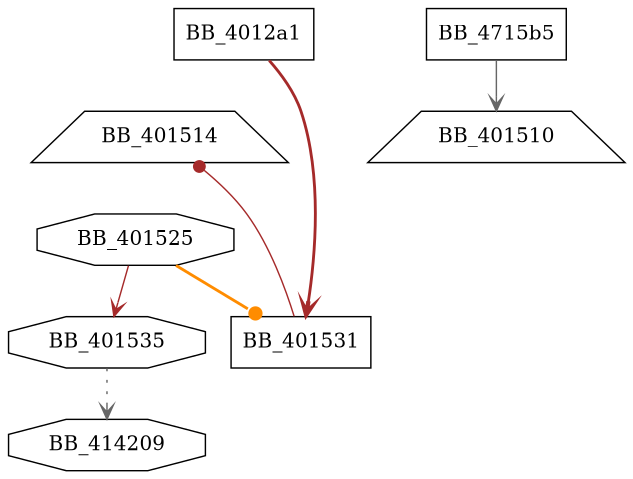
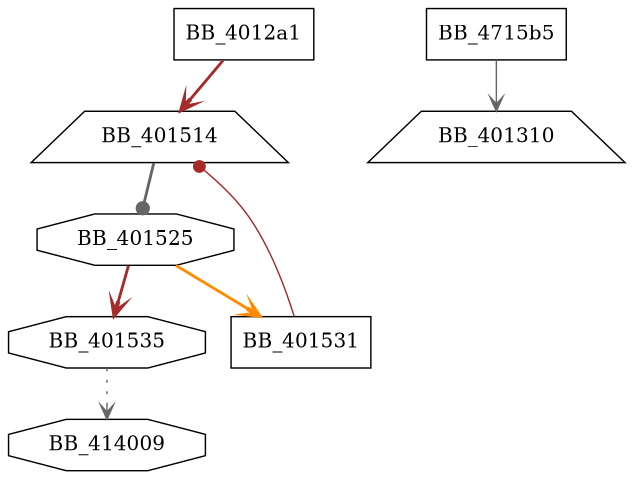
(496, 137) -> (496, 137)
(314, 176) -> (206, 80)
none -> (149, 183)
(123, 284) -> (123, 284)
(212, 287) -> (212, 287)
(107, 445) -> (107, 445)
